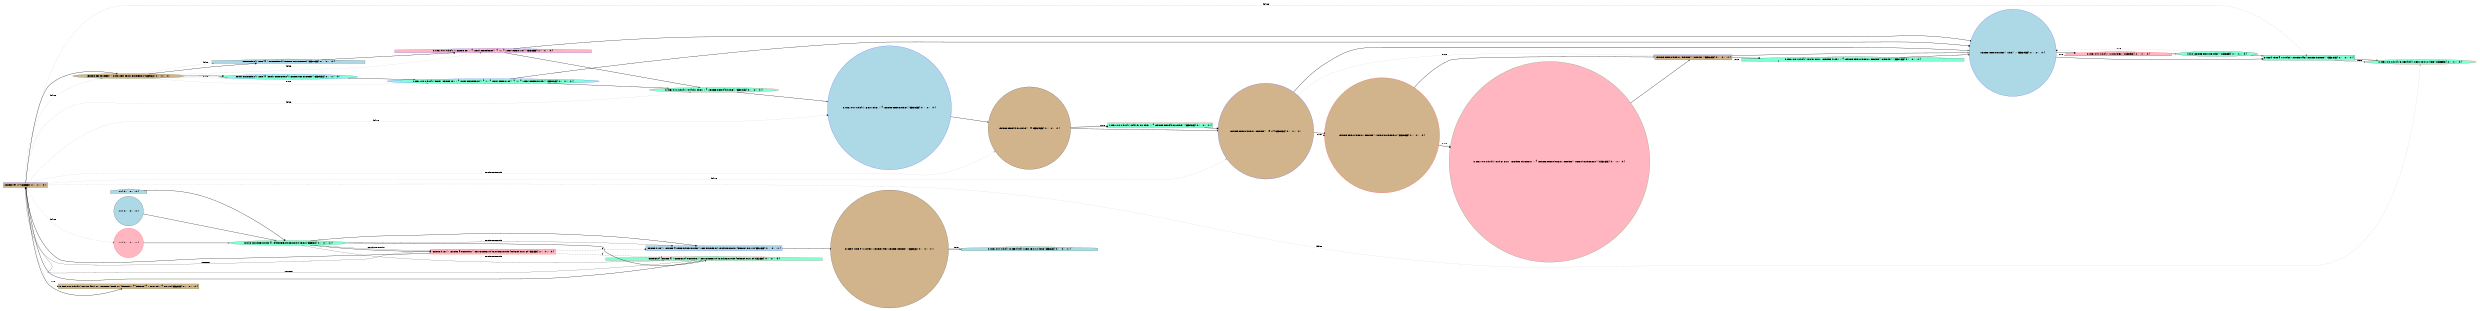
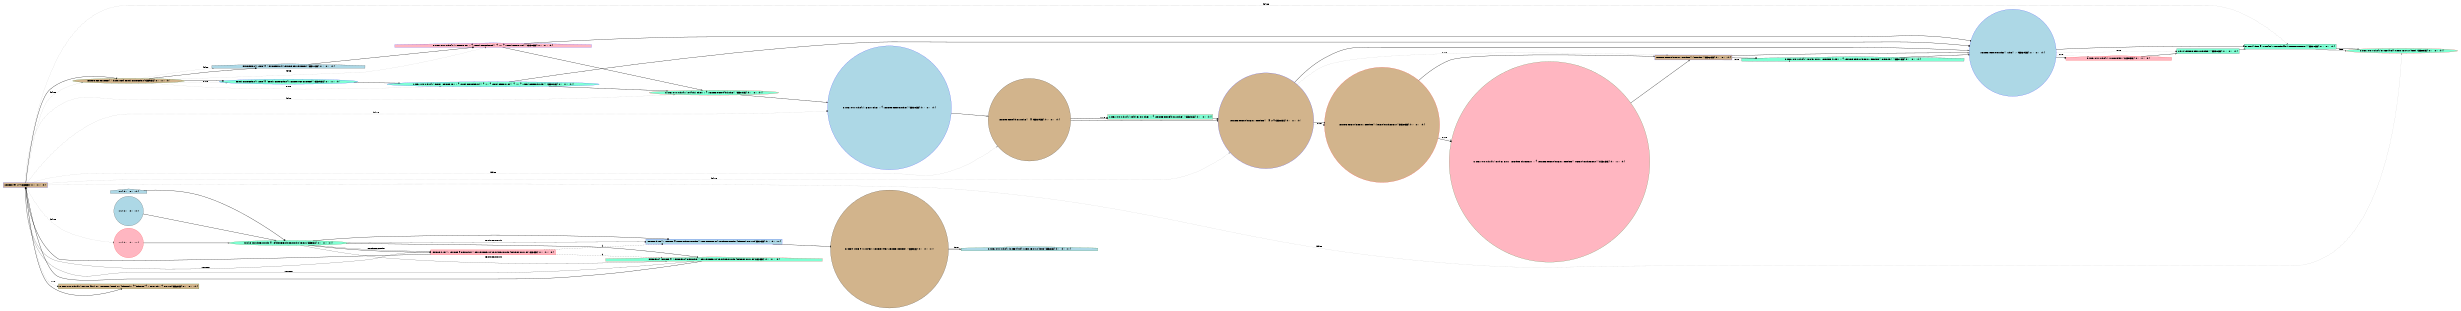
(2127, 49) -> (2116, 52)
(2217, 54) -> (2208, 51)
(493, 172) -> (493, 172)
